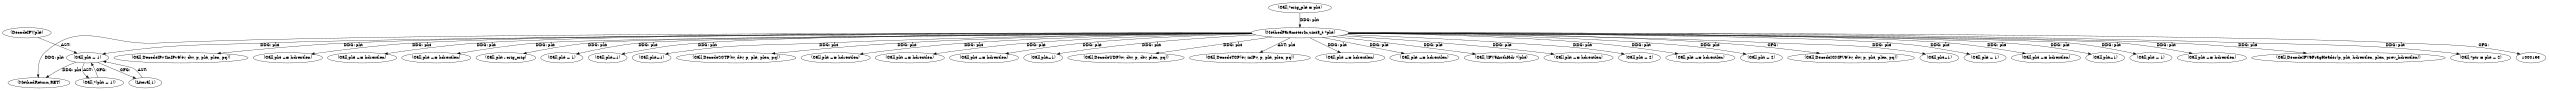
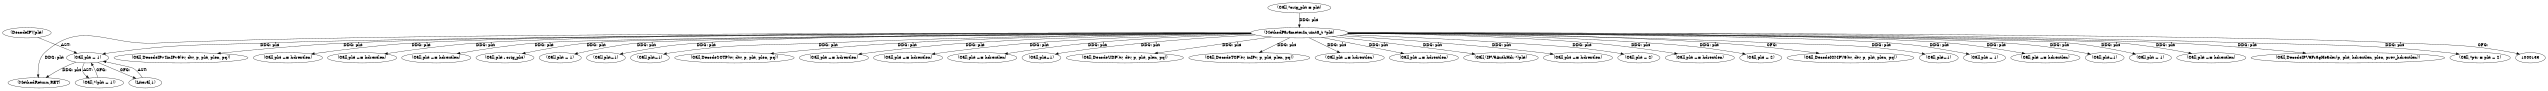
(1287, 45) -> (1287, 45)
(506, 58) -> (505, 58)
(1126, 58) -> (1125, 58)
